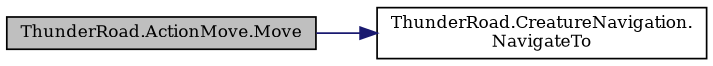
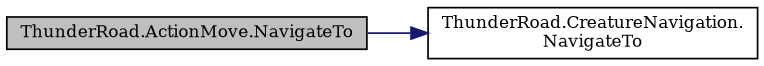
(161, 33) -> (187, 33)
